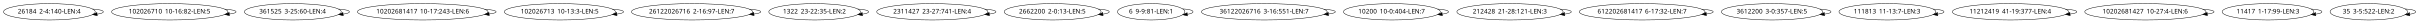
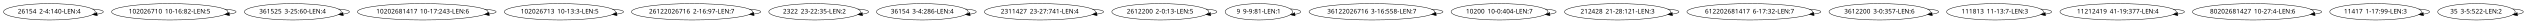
(49, 12) -> (49, 12)
(815, 12) -> (815, 12)
none -> (922, 12)
(1053, 12) -> (1160, 12)
(1151, 12) -> (1259, 12)
(1264, 12) -> (1372, 12)
(1772, 12) -> (1880, 12)
(2145, 12) -> (2253, 12)
